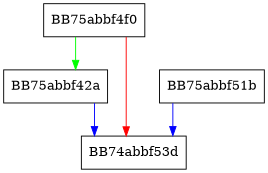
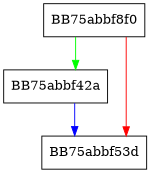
(94, 20) -> (94, 20)
(212, 86) -> none
(134, 153) -> (94, 153)
